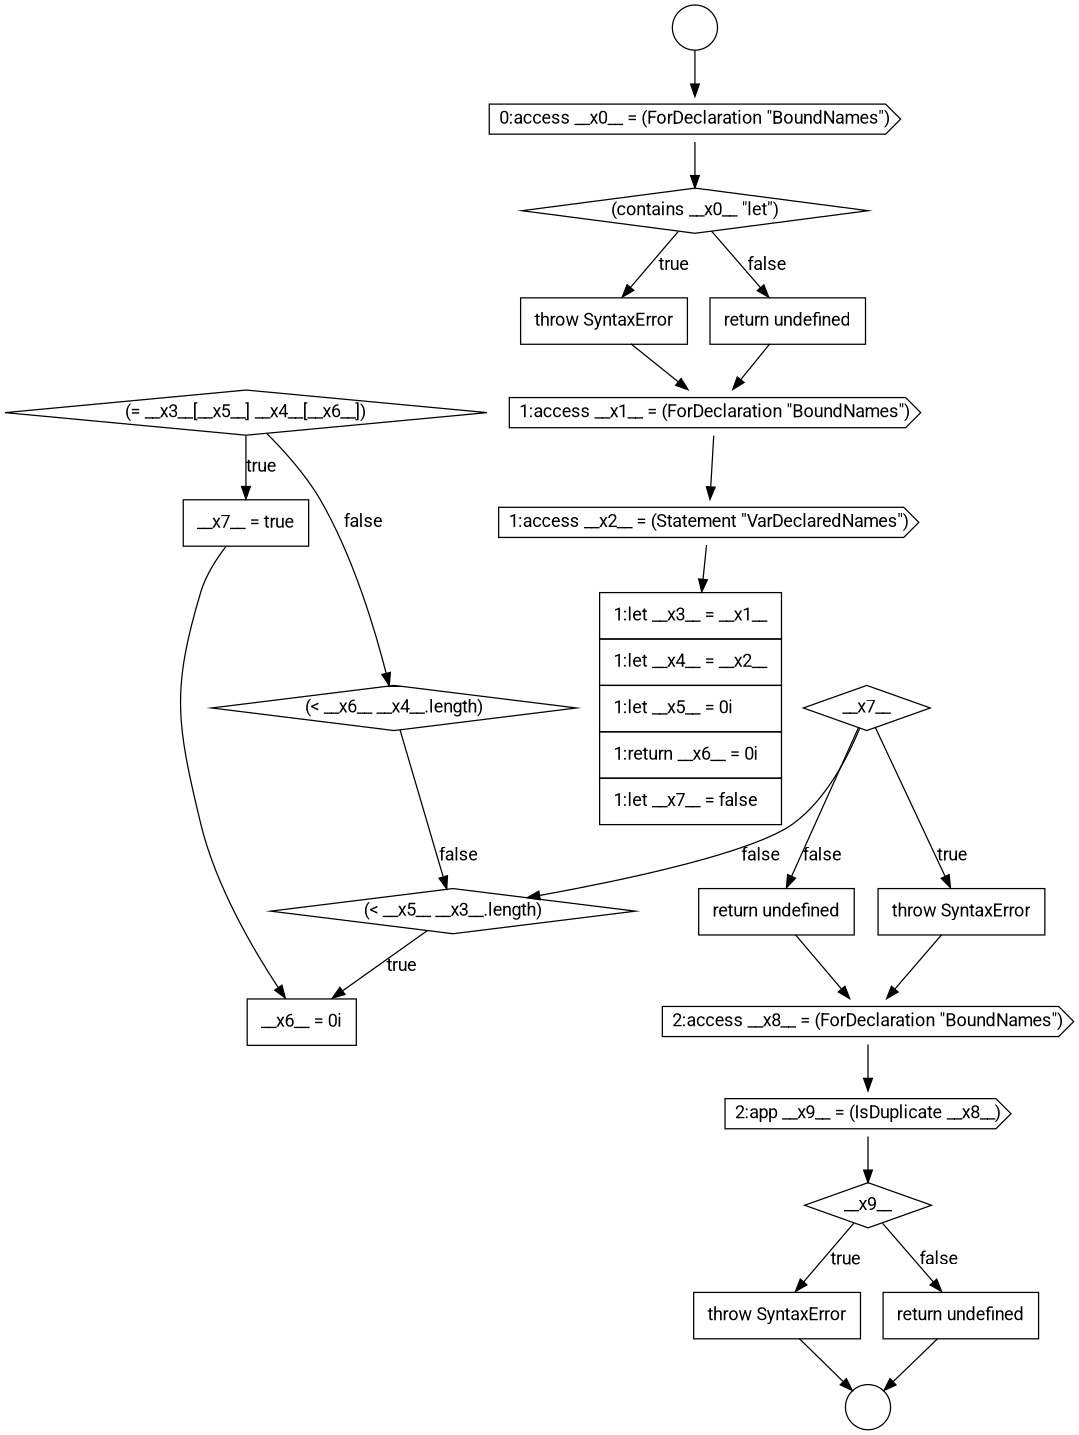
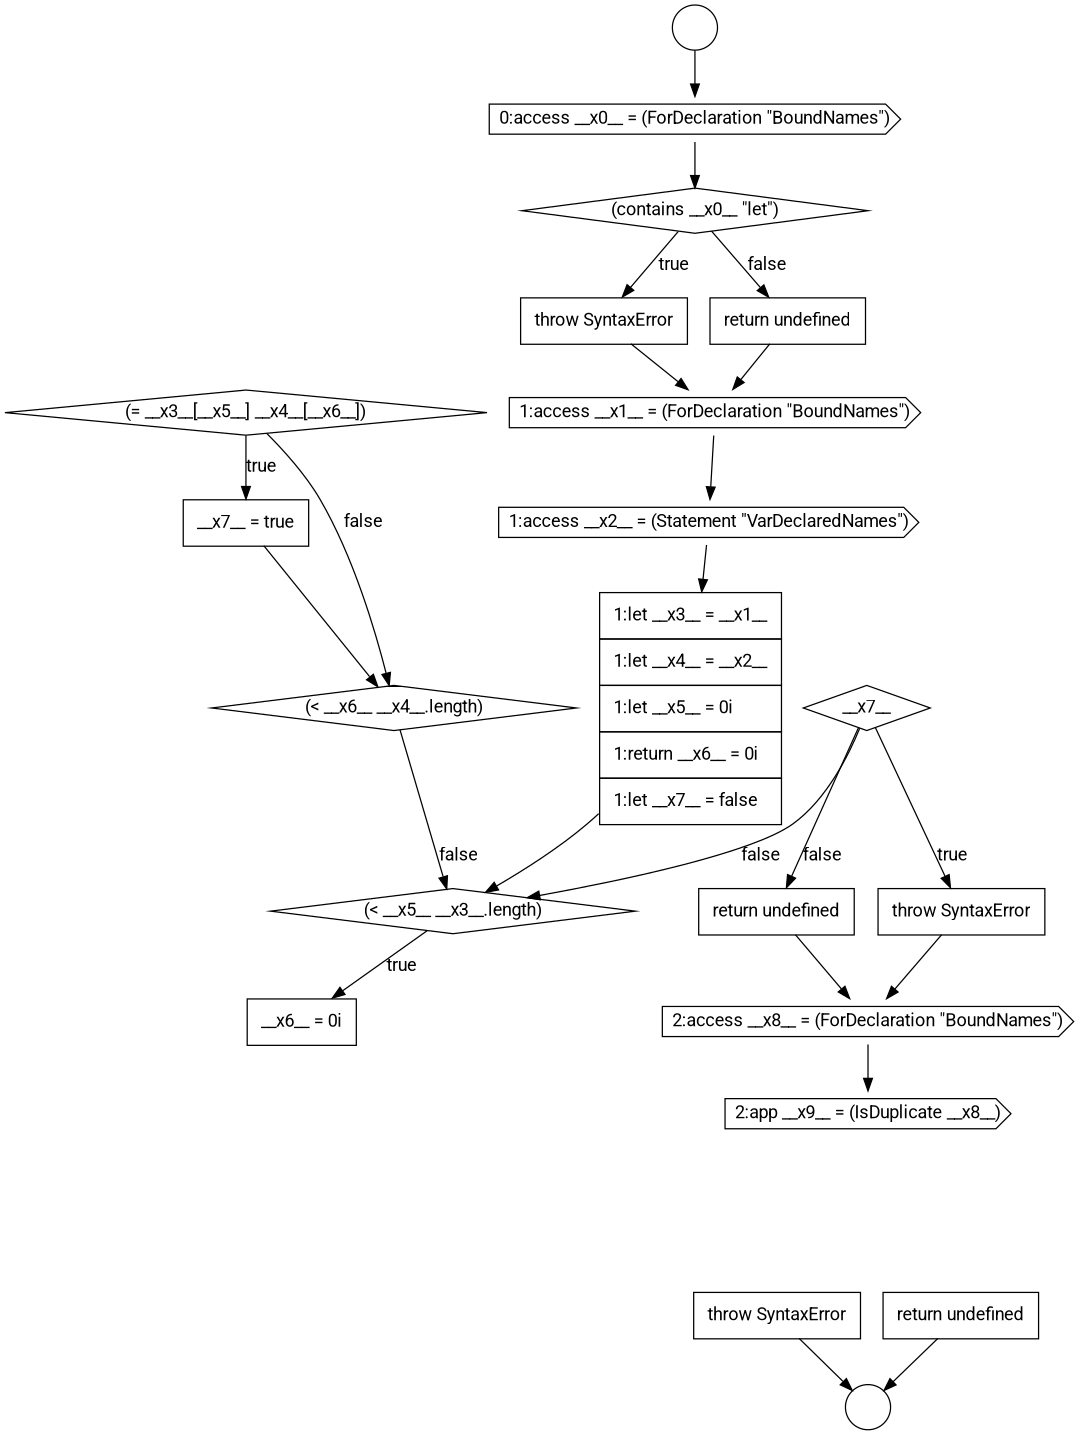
(189, 772) -> (317, 611)
none -> (550, 852)
(868, 1205) -> none
